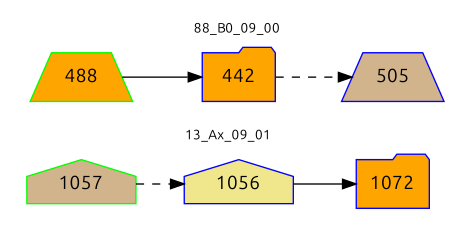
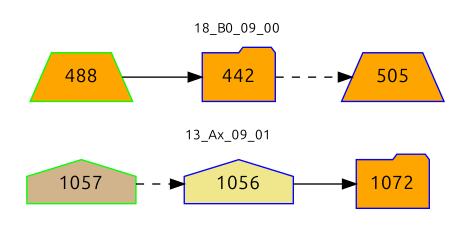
(237, 29) -> (237, 29)
(393, 77) -> (393, 77)
